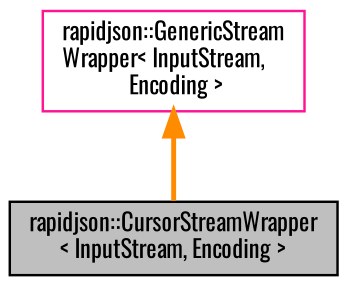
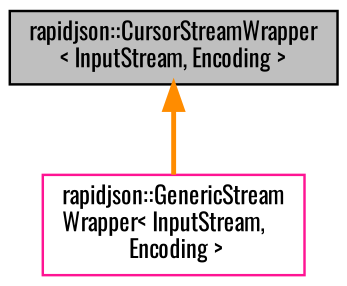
(174, 169) -> (174, 142)
